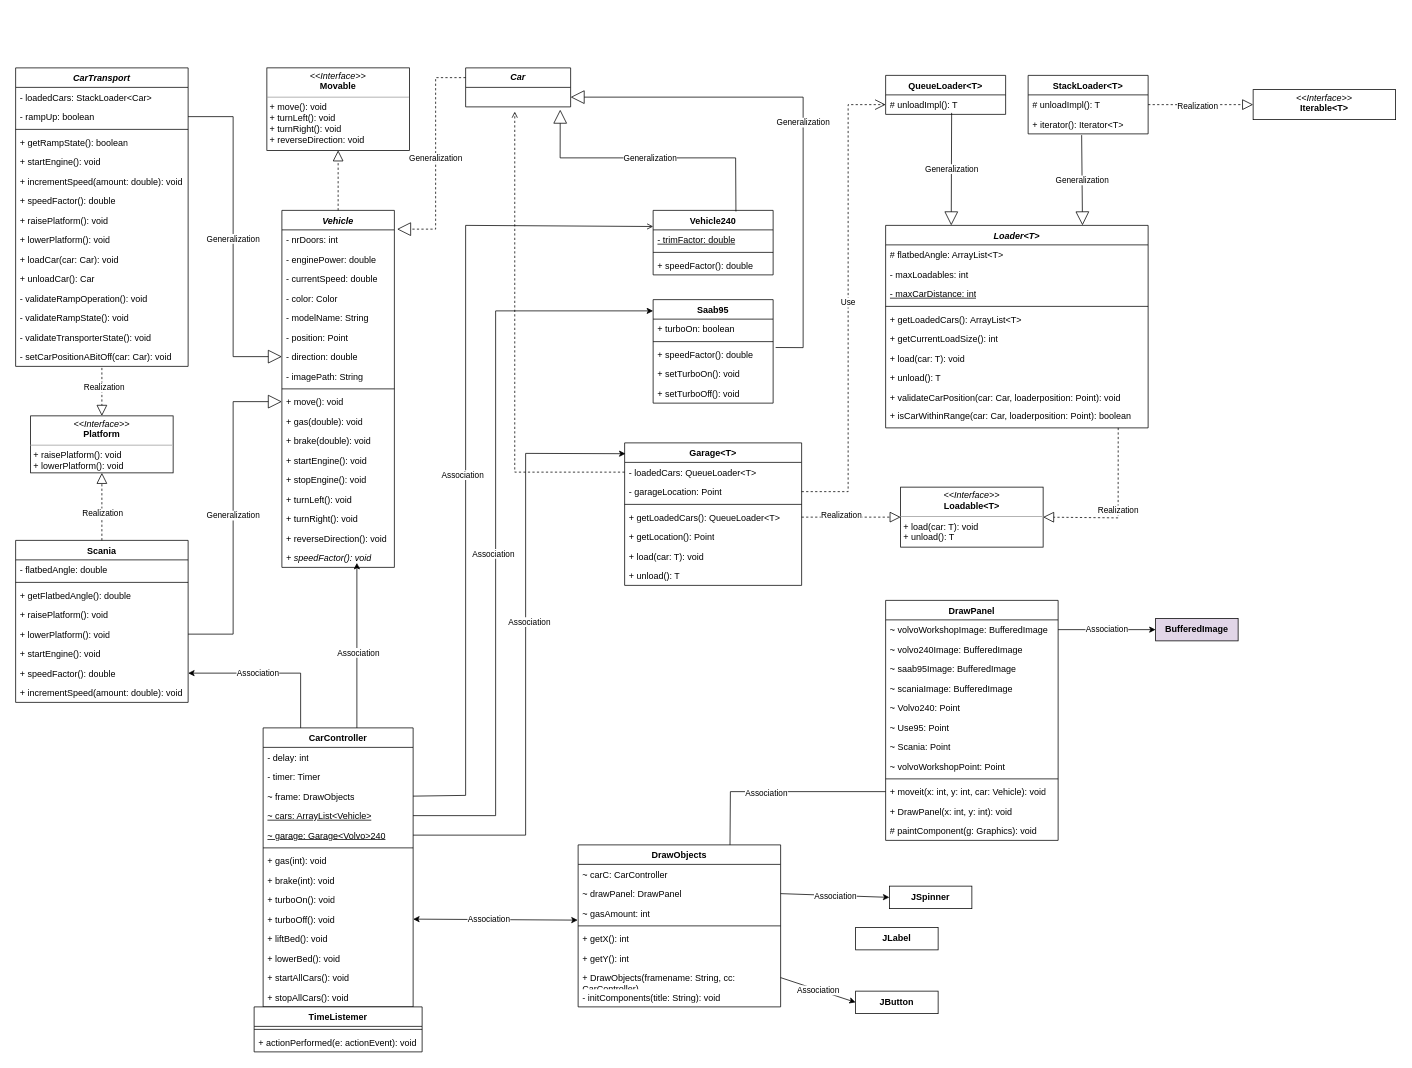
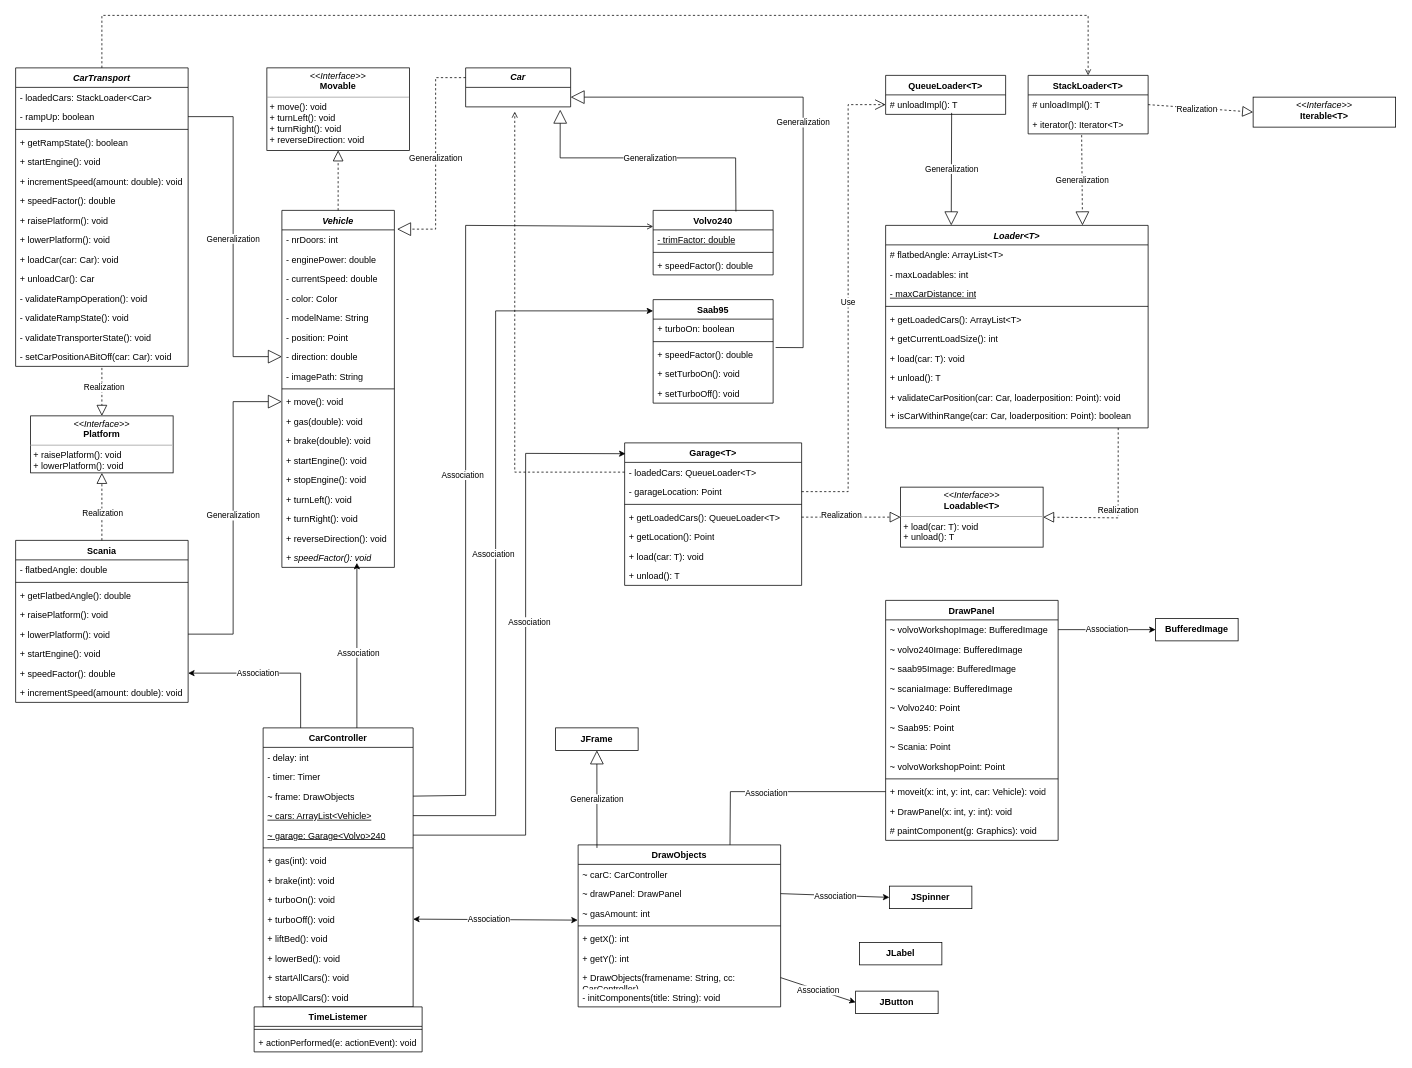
none -> (598, 15)
(1324, 105) -> (1324, 112)
(1082, 155) -> (1082, 155)
(713, 221) -> (713, 221)
(1197, 630) -> (1197, 630)
(920, 728) -> (923, 728)
none -> (597, 739)
none -> (597, 806)
(897, 939) -> (900, 954)
